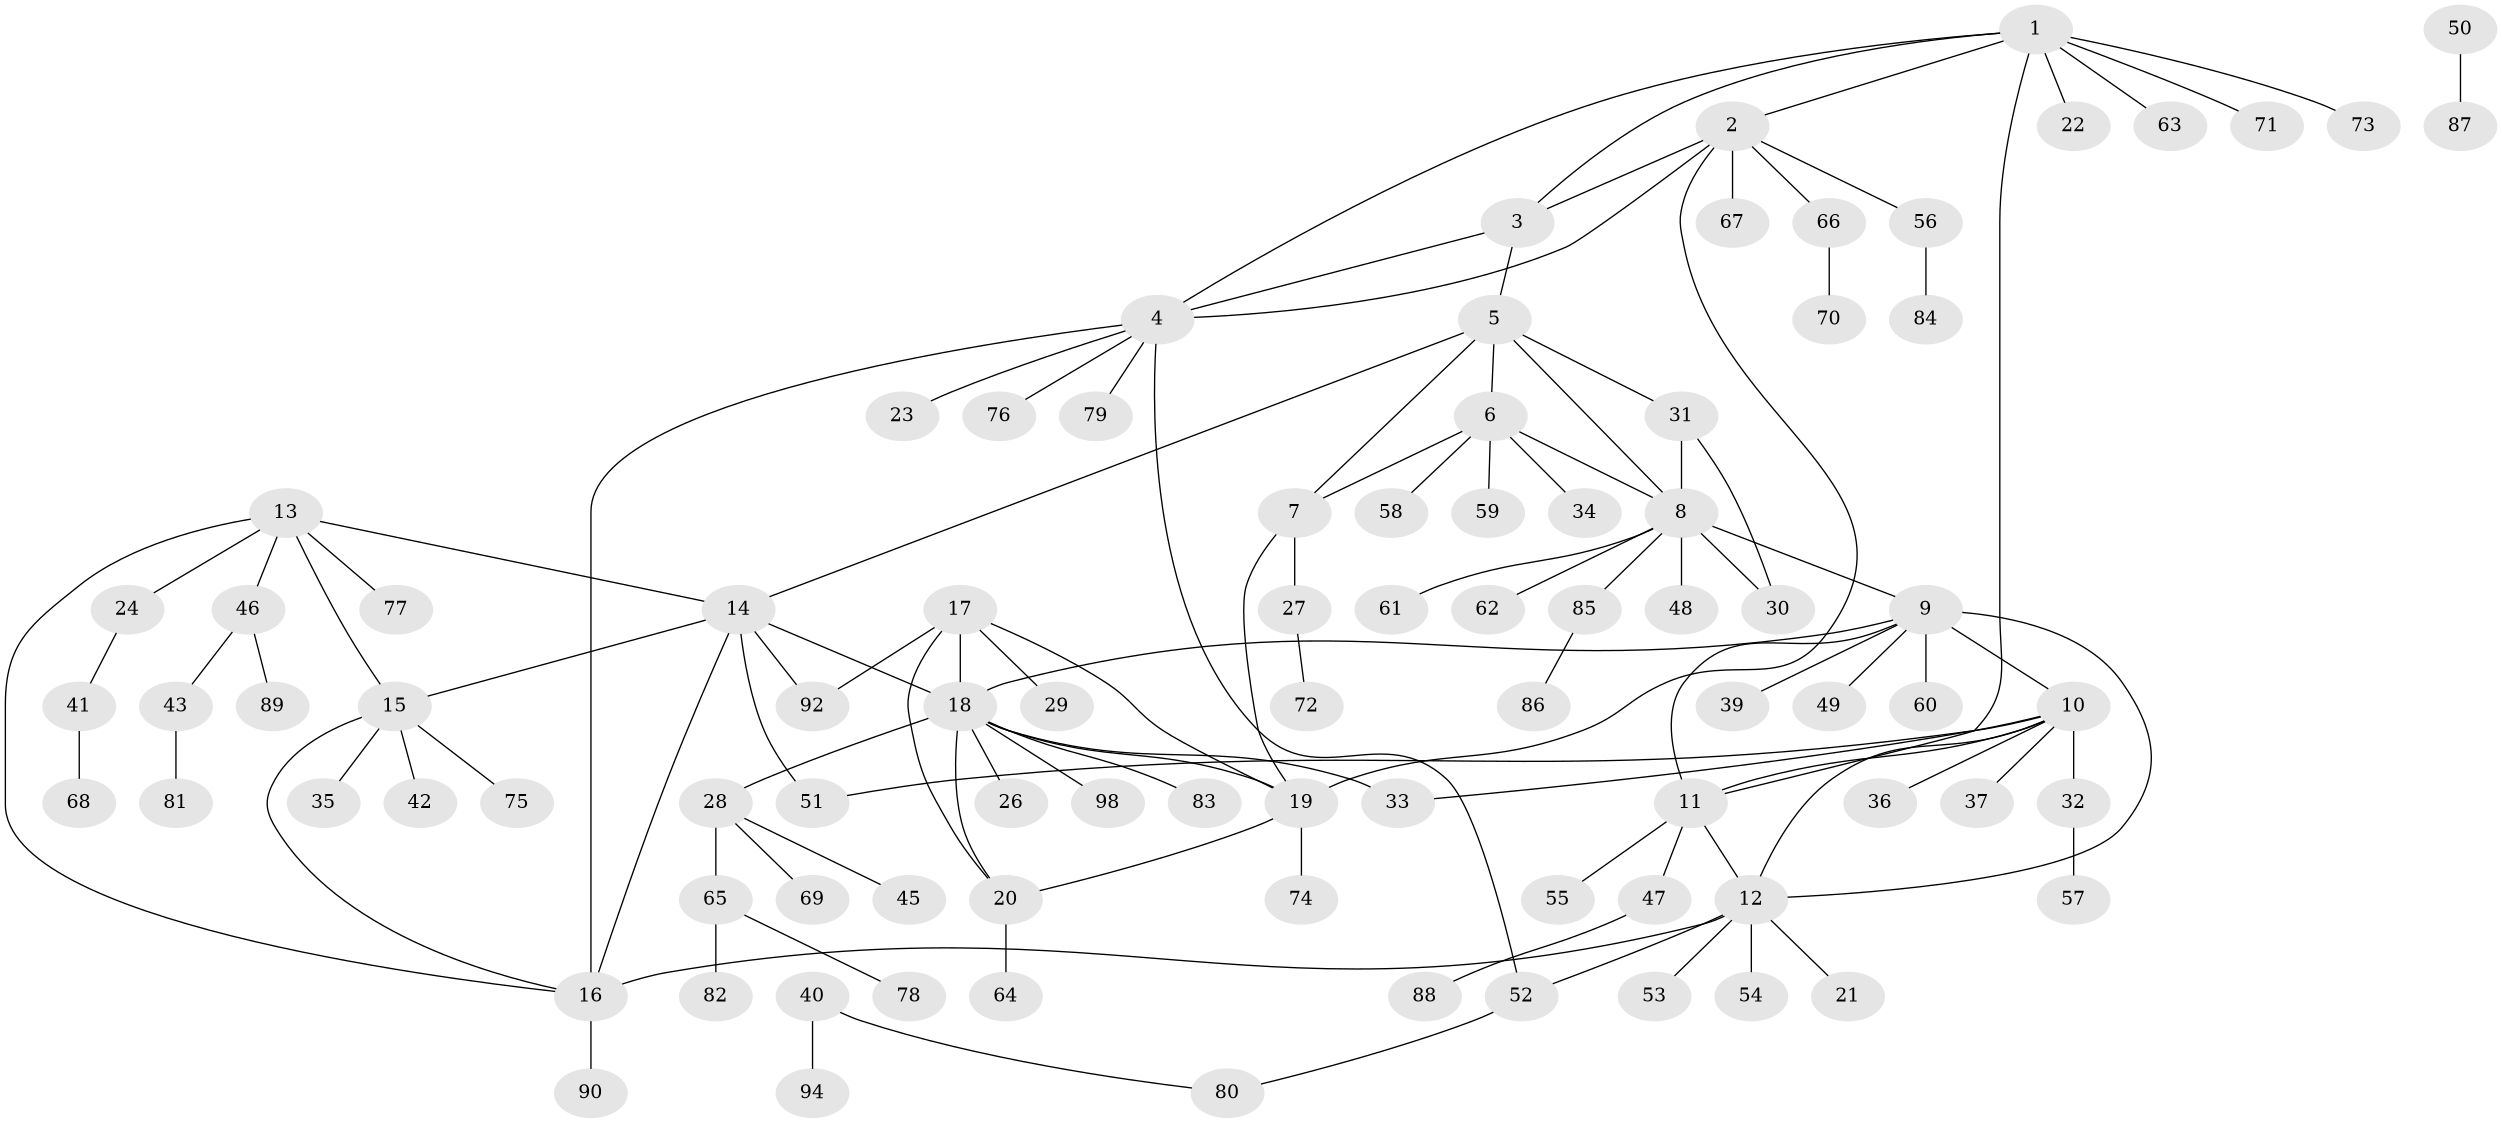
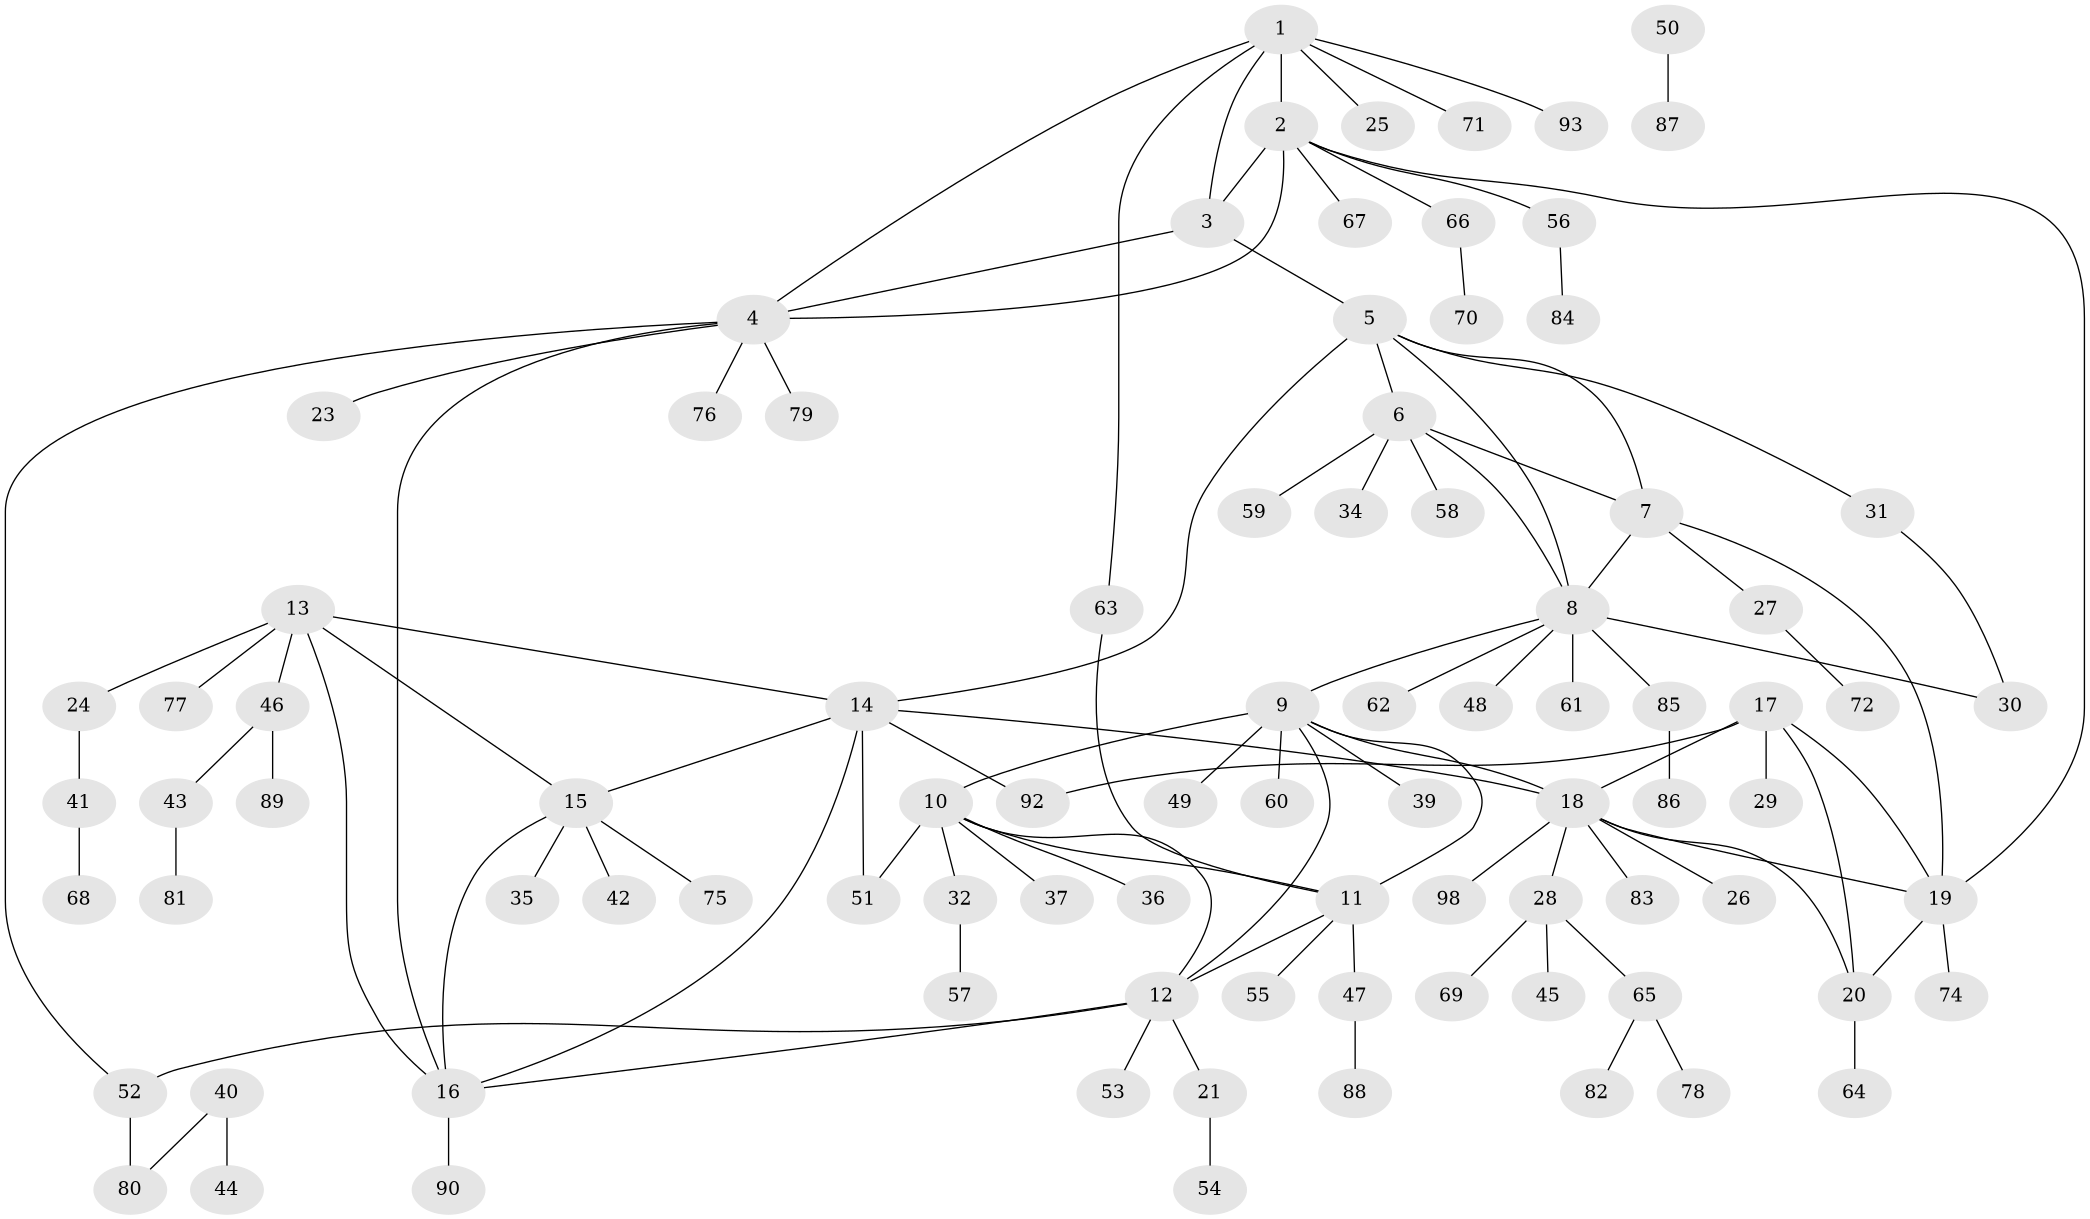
(2074, 126) -> (1378, 126)
(2364, 126) -> (1571, 126)
(1682, 465) -> (1610, 561)
(2000, 523) -> (1132, 826)
(1398, 803) -> none
(1751, 948) -> (1210, 1142)
(813, 1093) -> (227, 1190)
